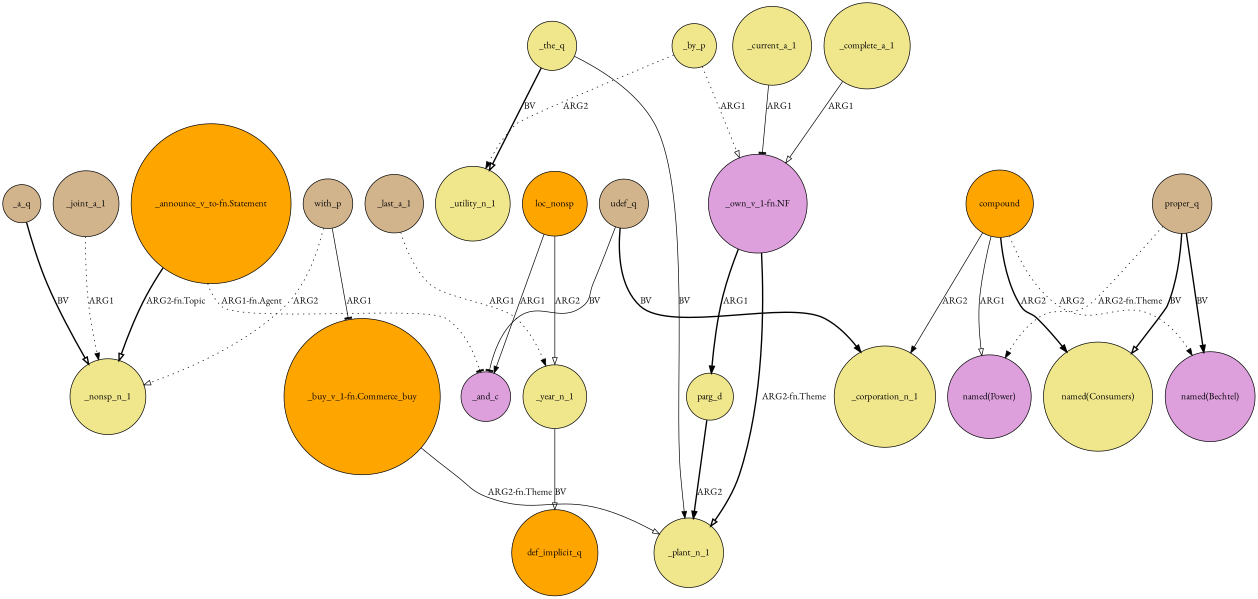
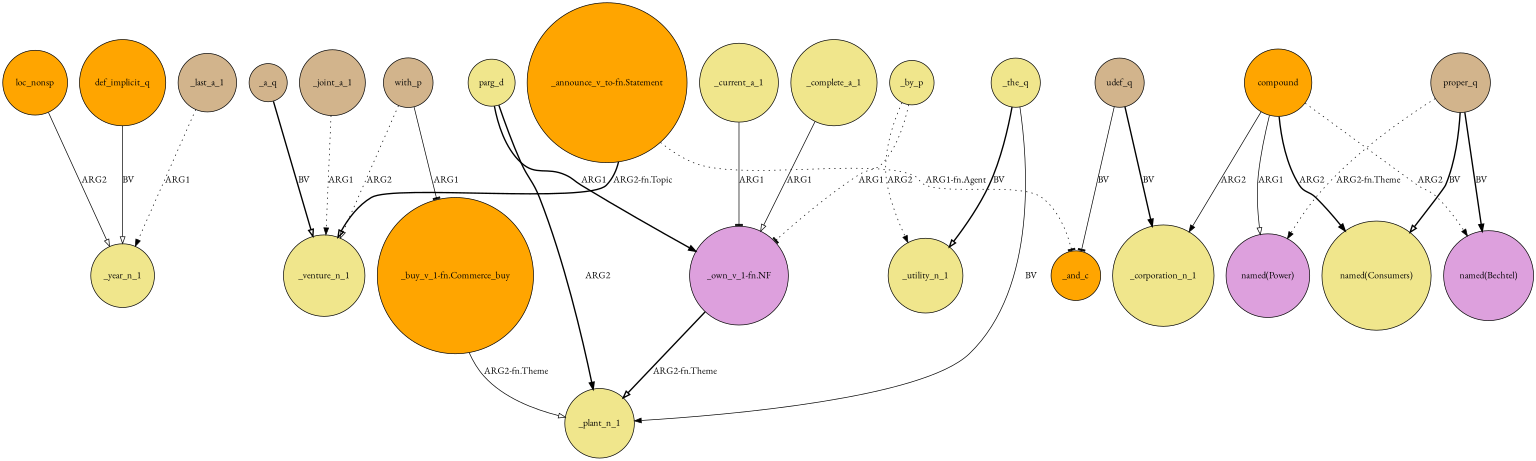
(720, 109) -> (854, 178)
(520, 300) -> none
(720, 306) -> (579, 184)
(108, 397) -> (324, 276)
(486, 397) -> (1076, 276)
(555, 466) -> (123, 181)
